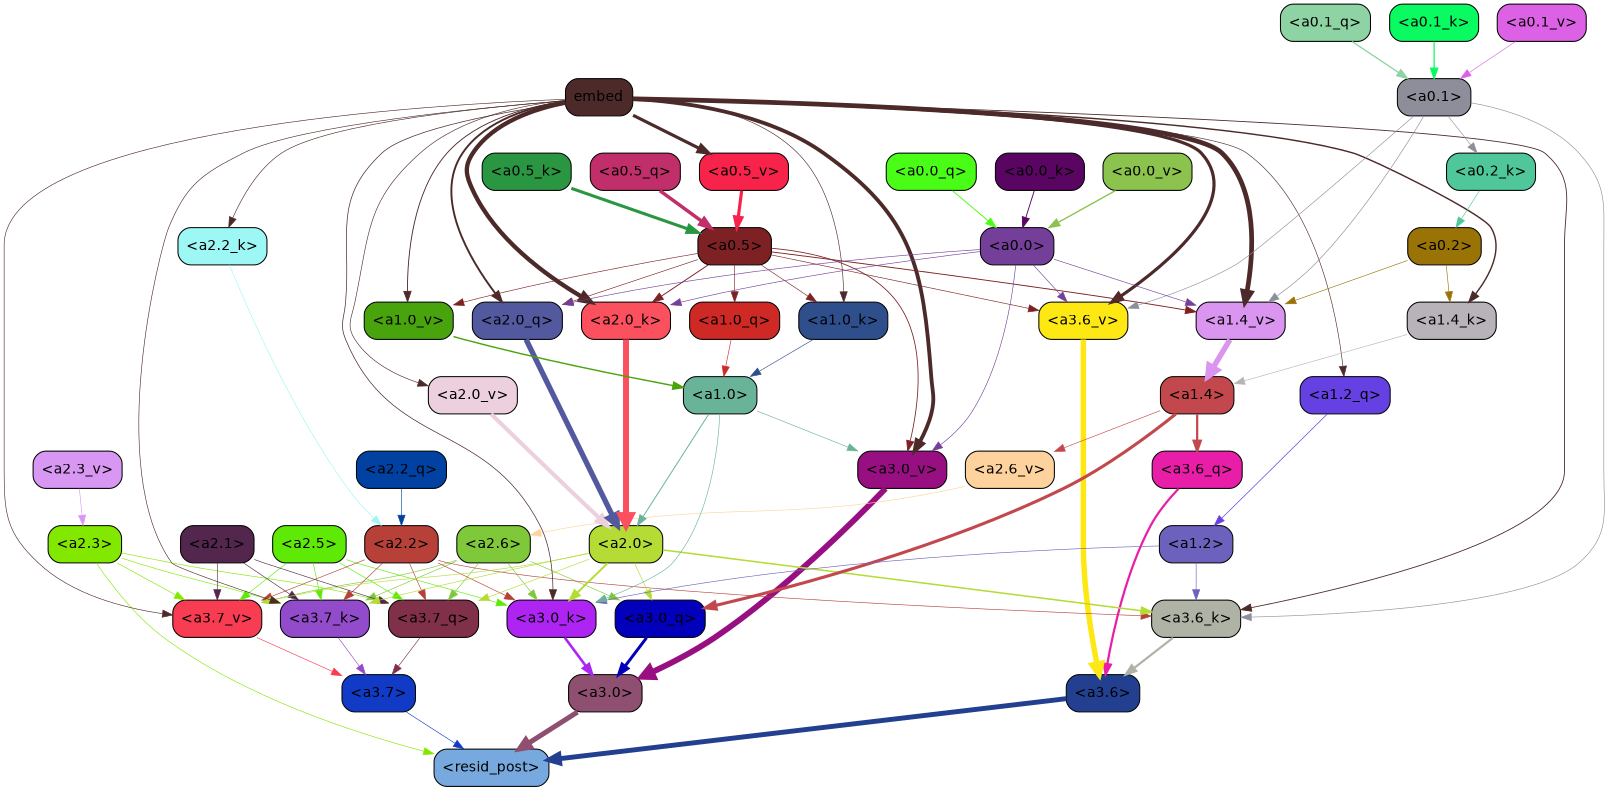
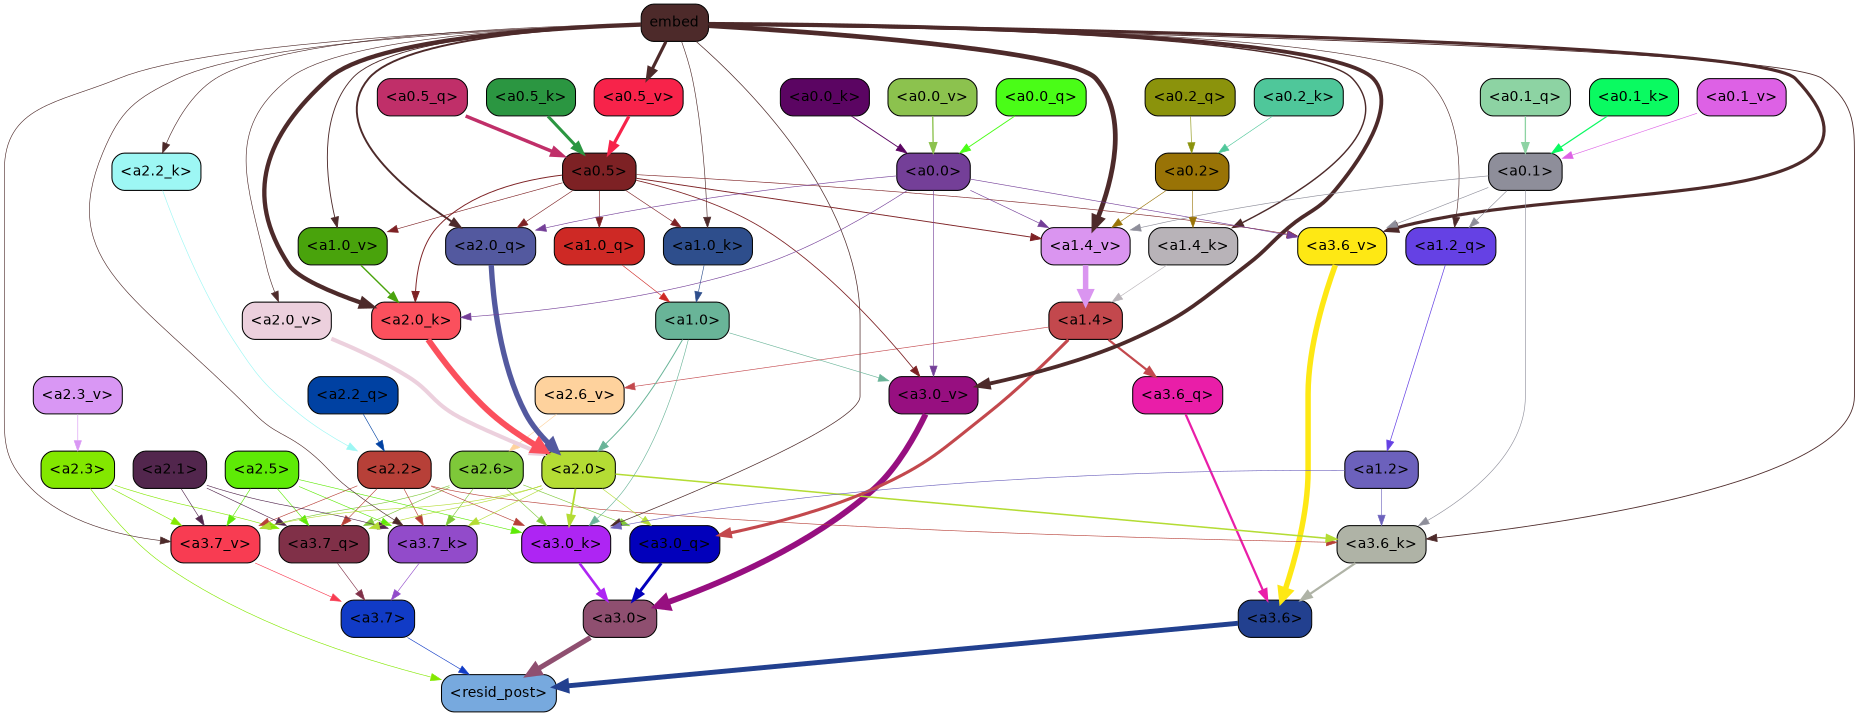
none -> (1190, 97)
(1459, 130) -> (1493, 204)
(563, 363) -> (376, 280)
(188, 578) -> none
